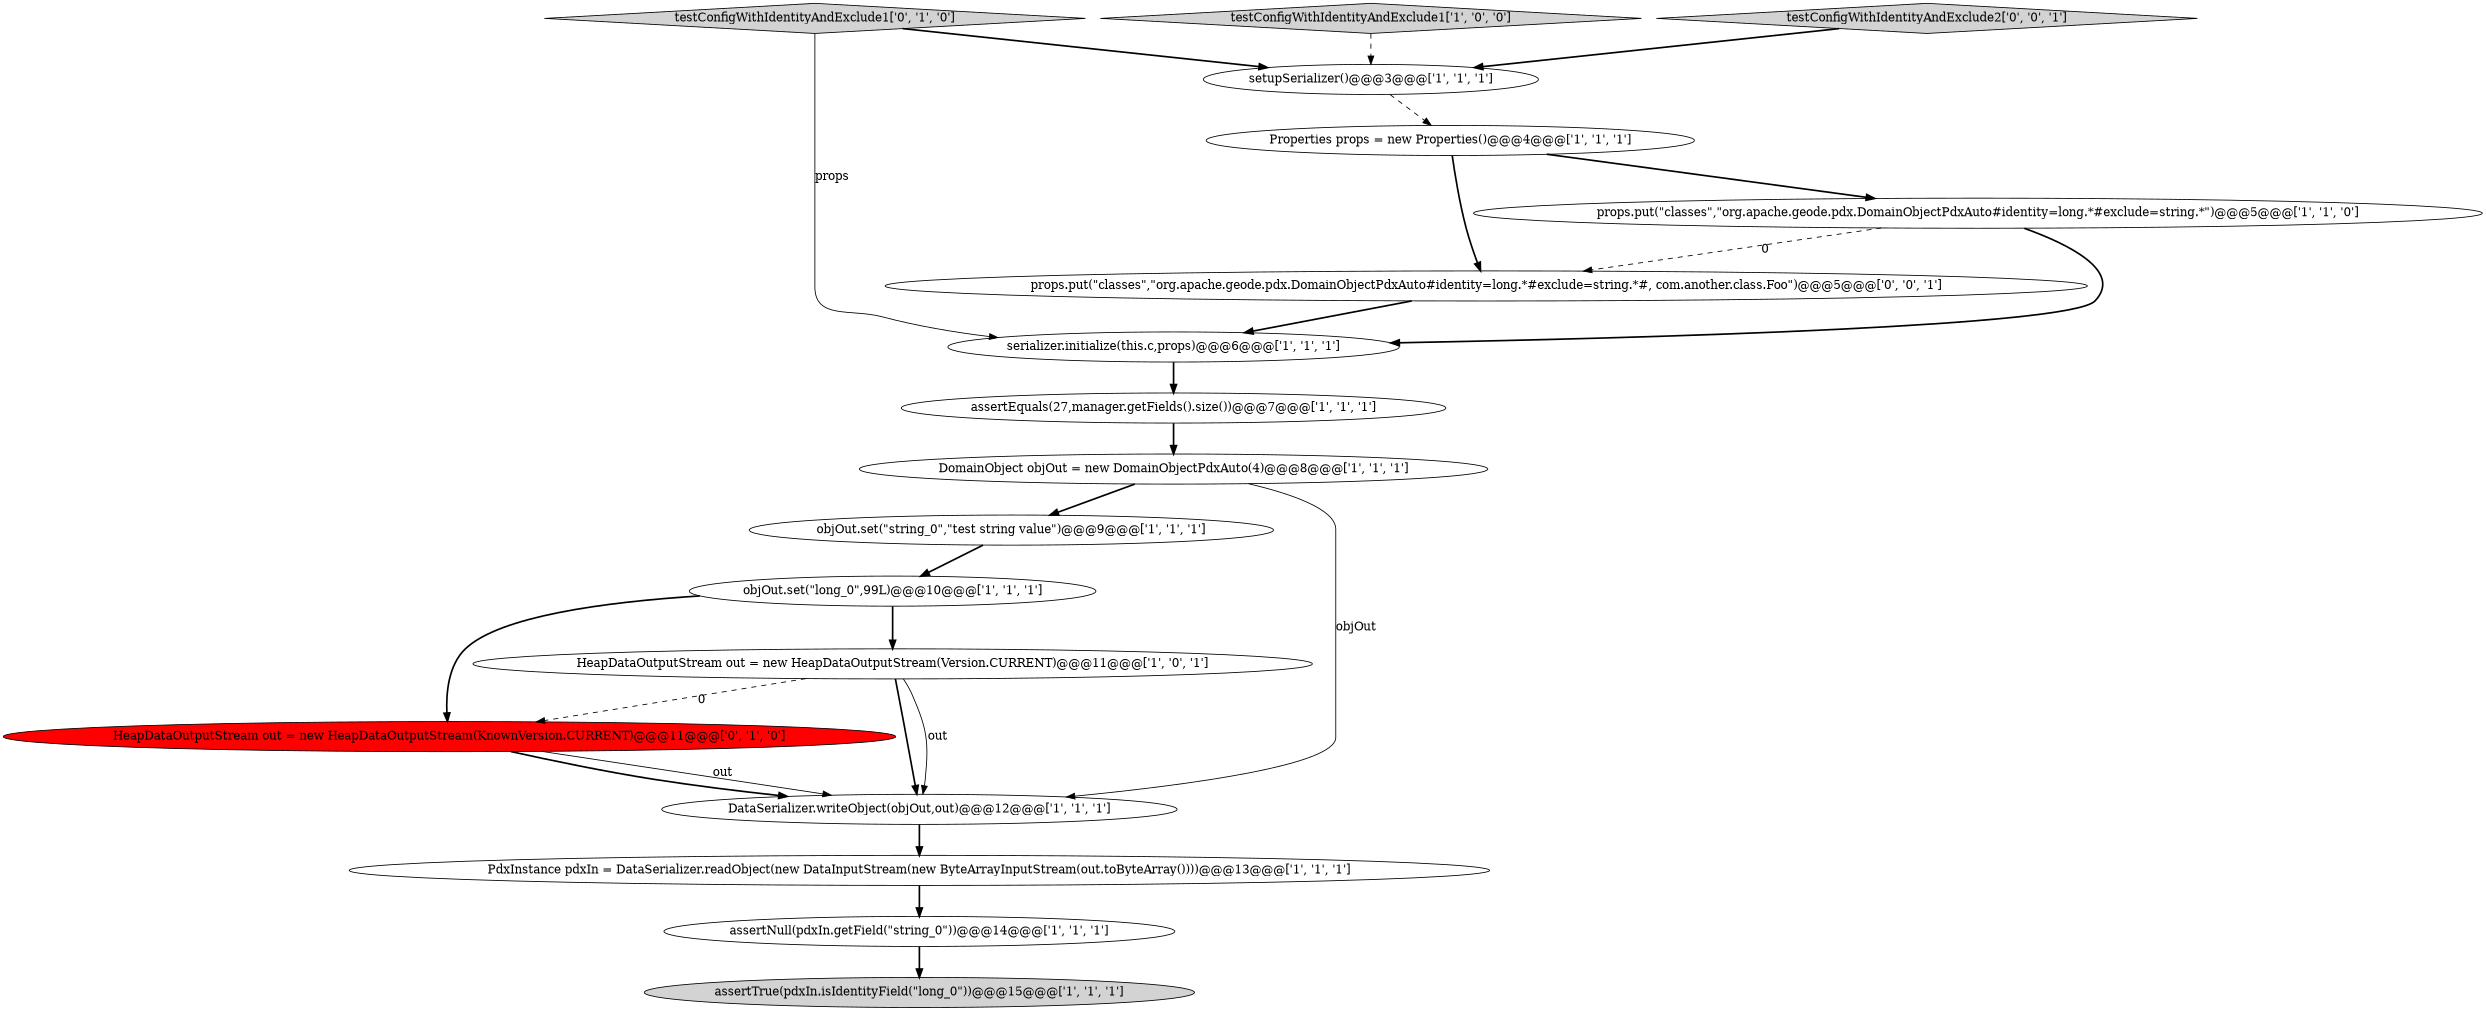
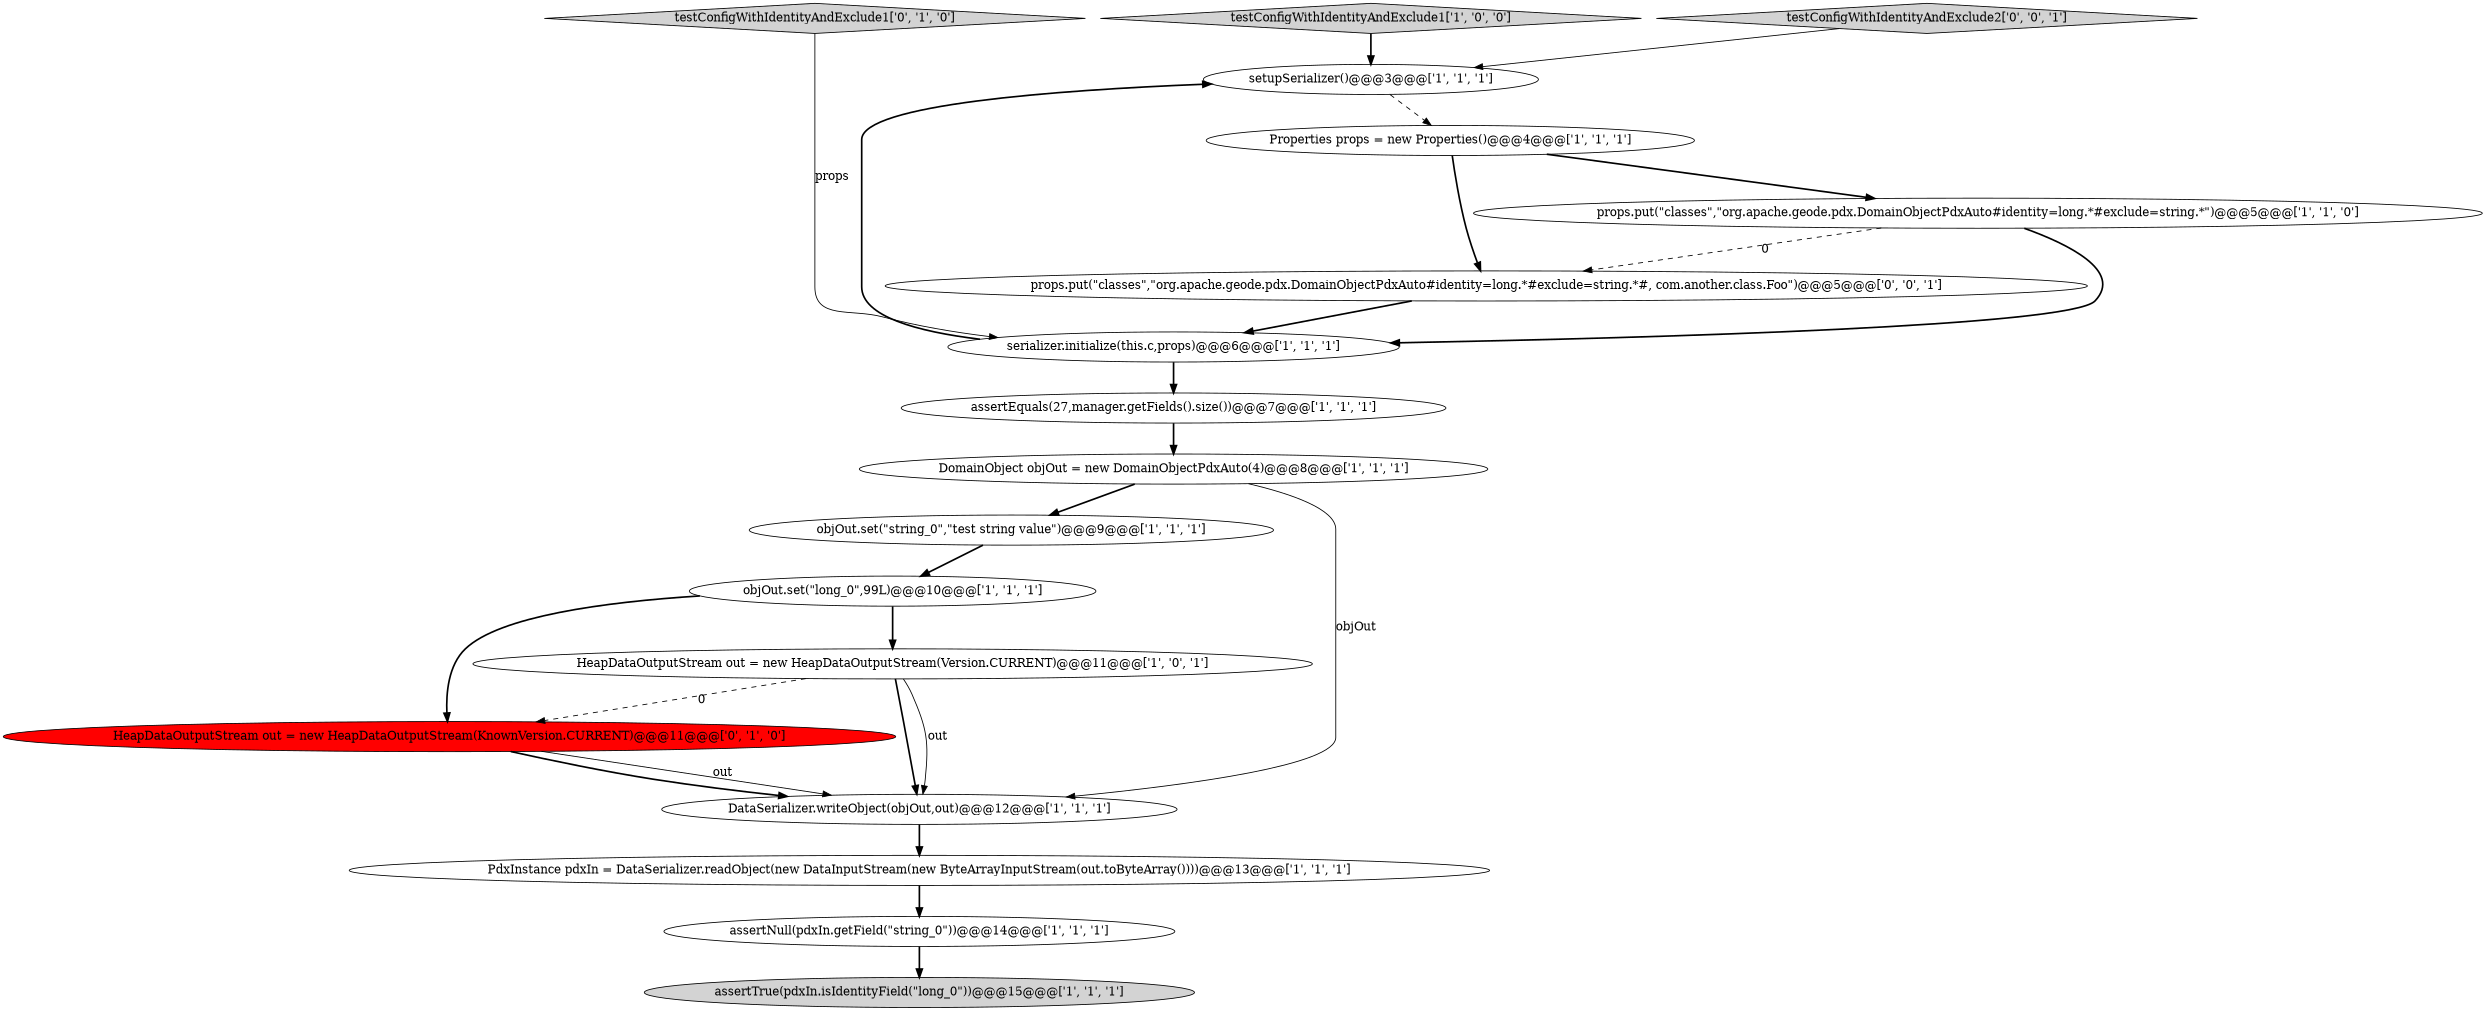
(1371, 45) -> (1371, 45)
(1081, 48) -> (888, 120)
(1661, 48) -> (1661, 48)
